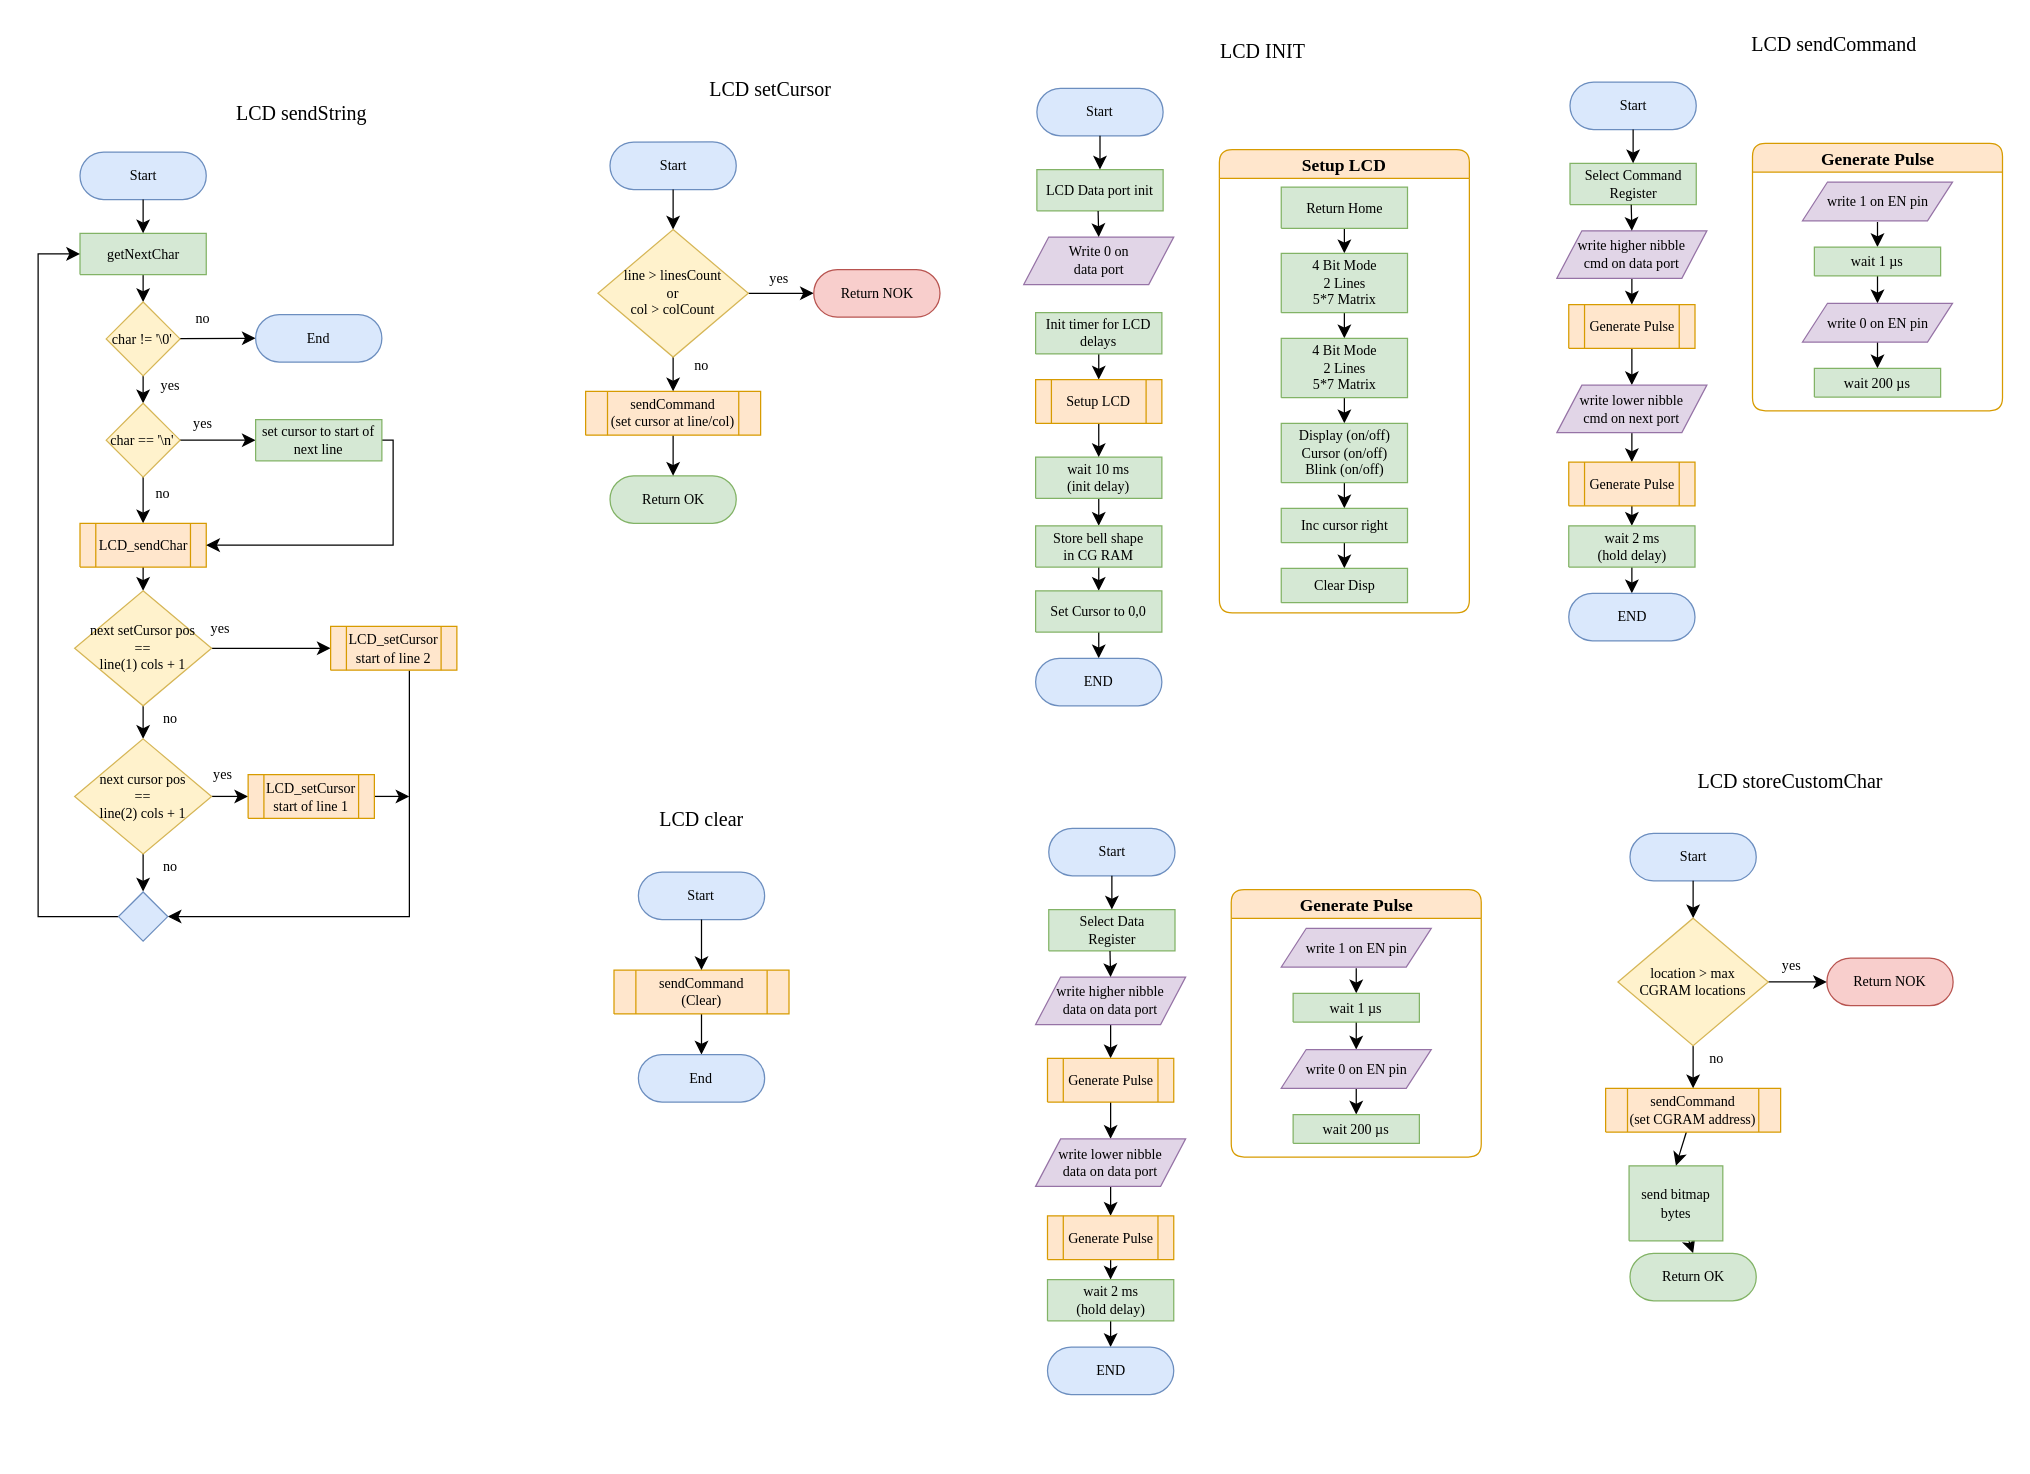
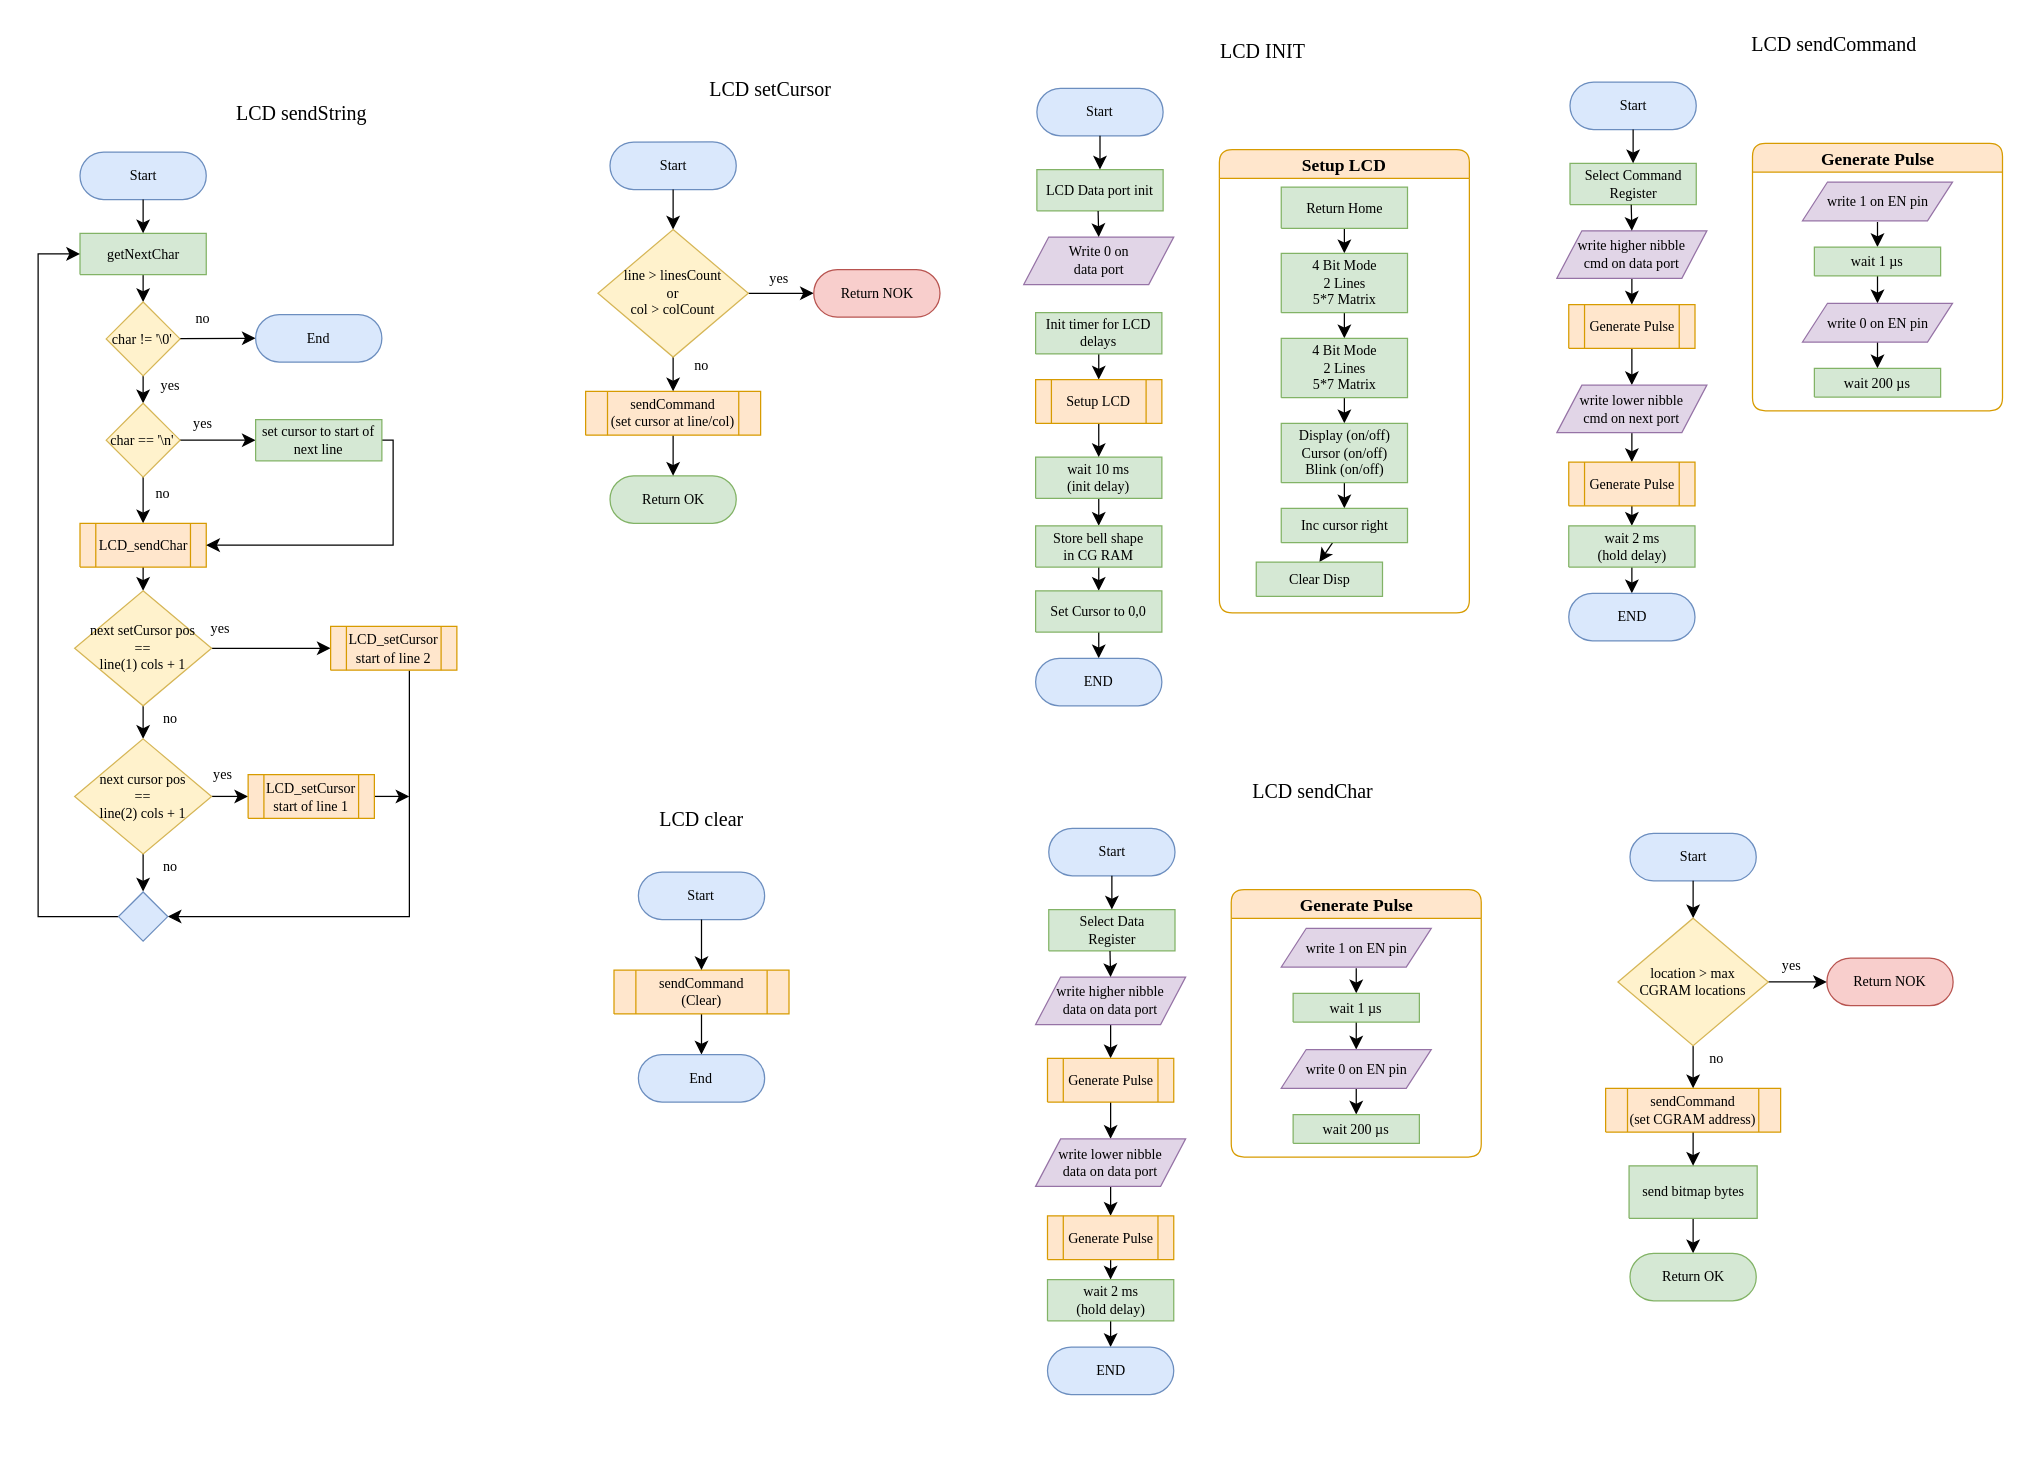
(1344, 585) -> (1319, 579)
(1790, 781) -> none
none -> (1312, 791)
(1676, 1203) -> (1693, 1192)
